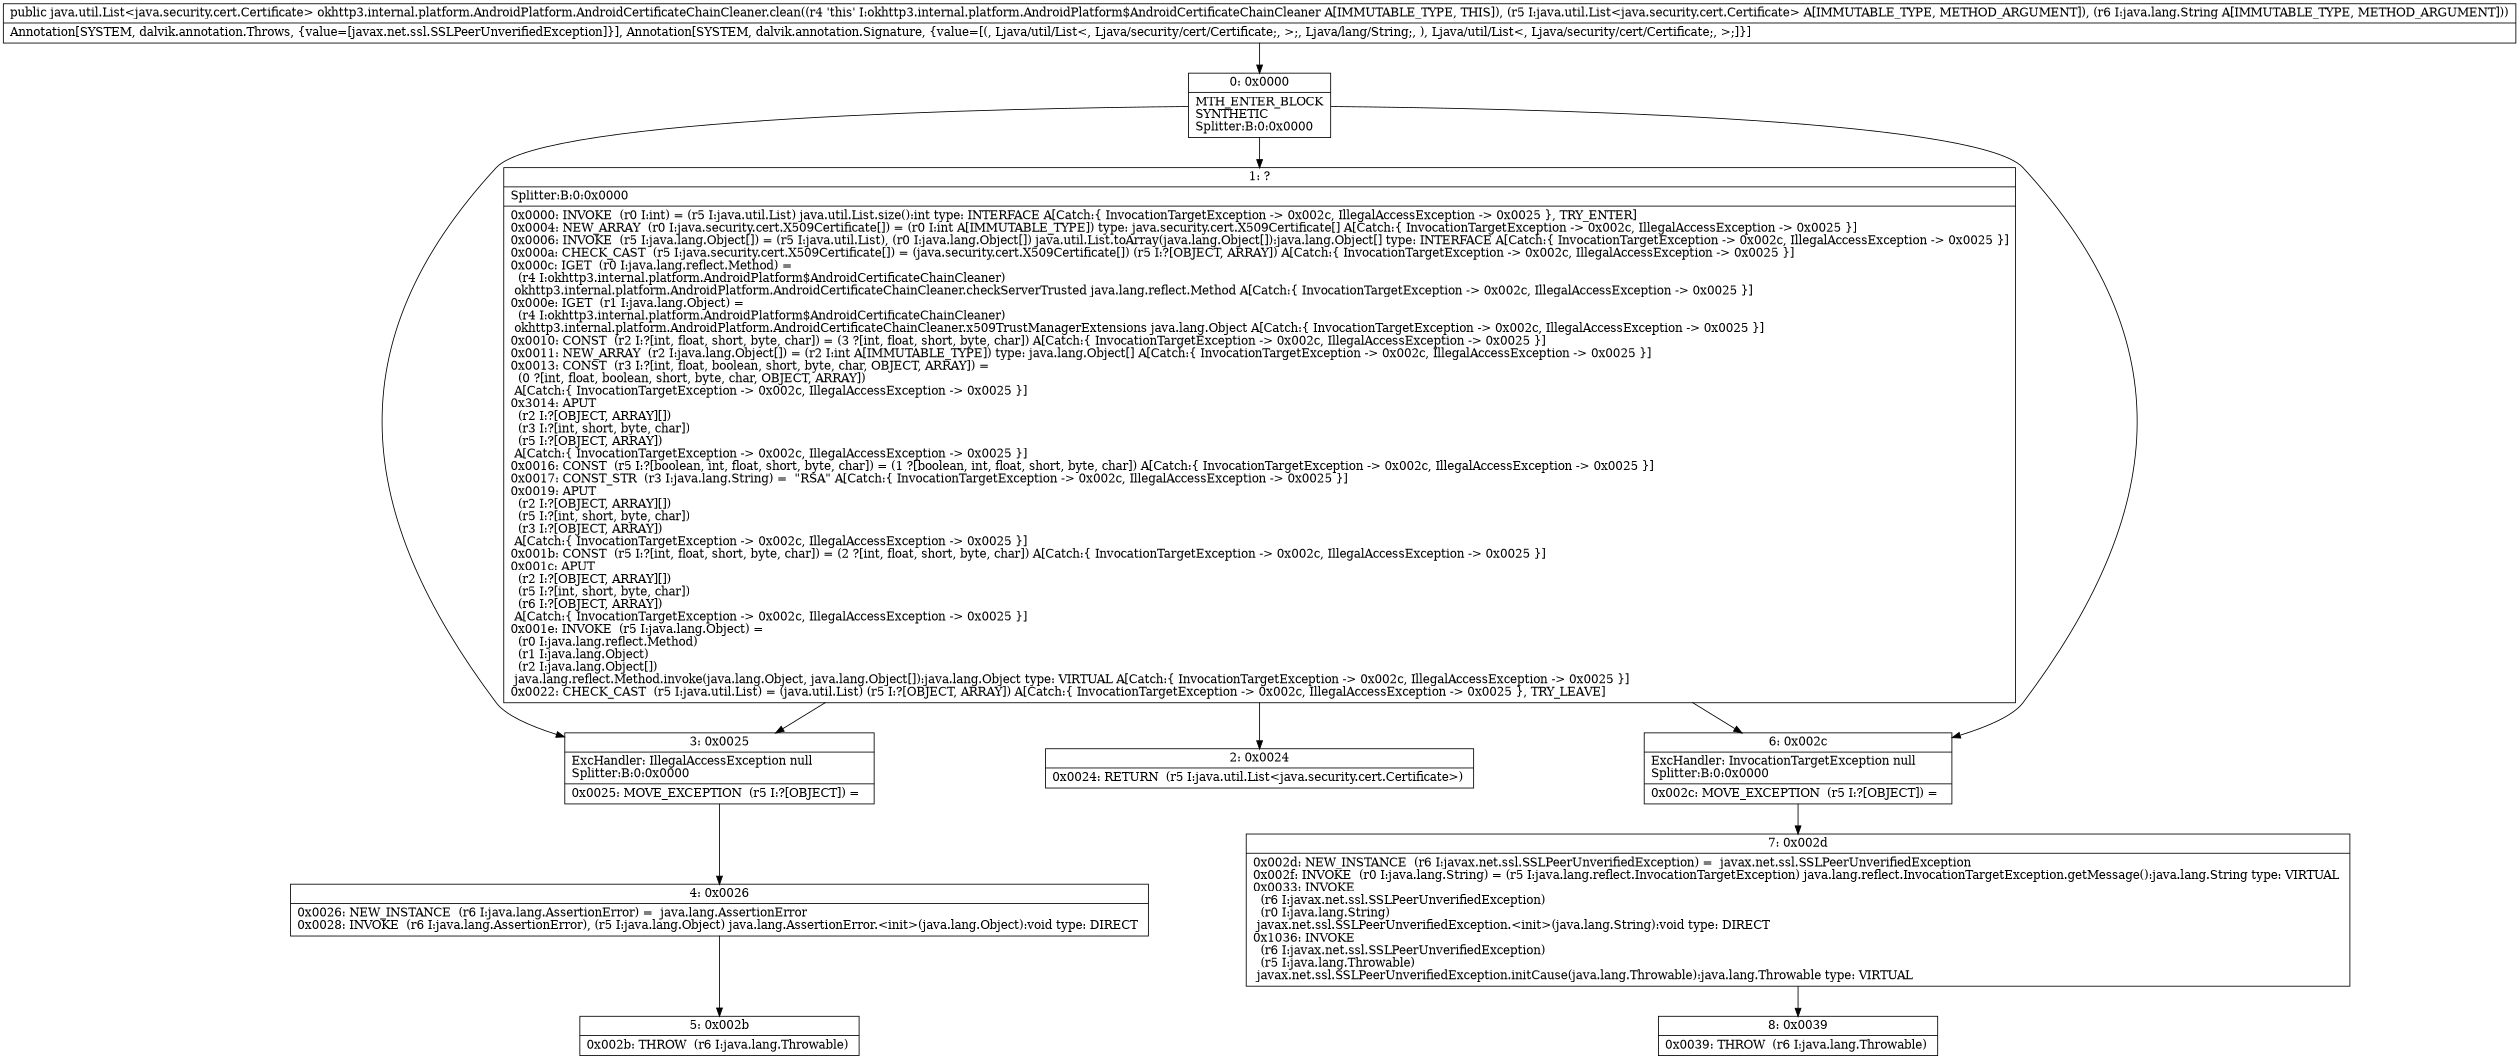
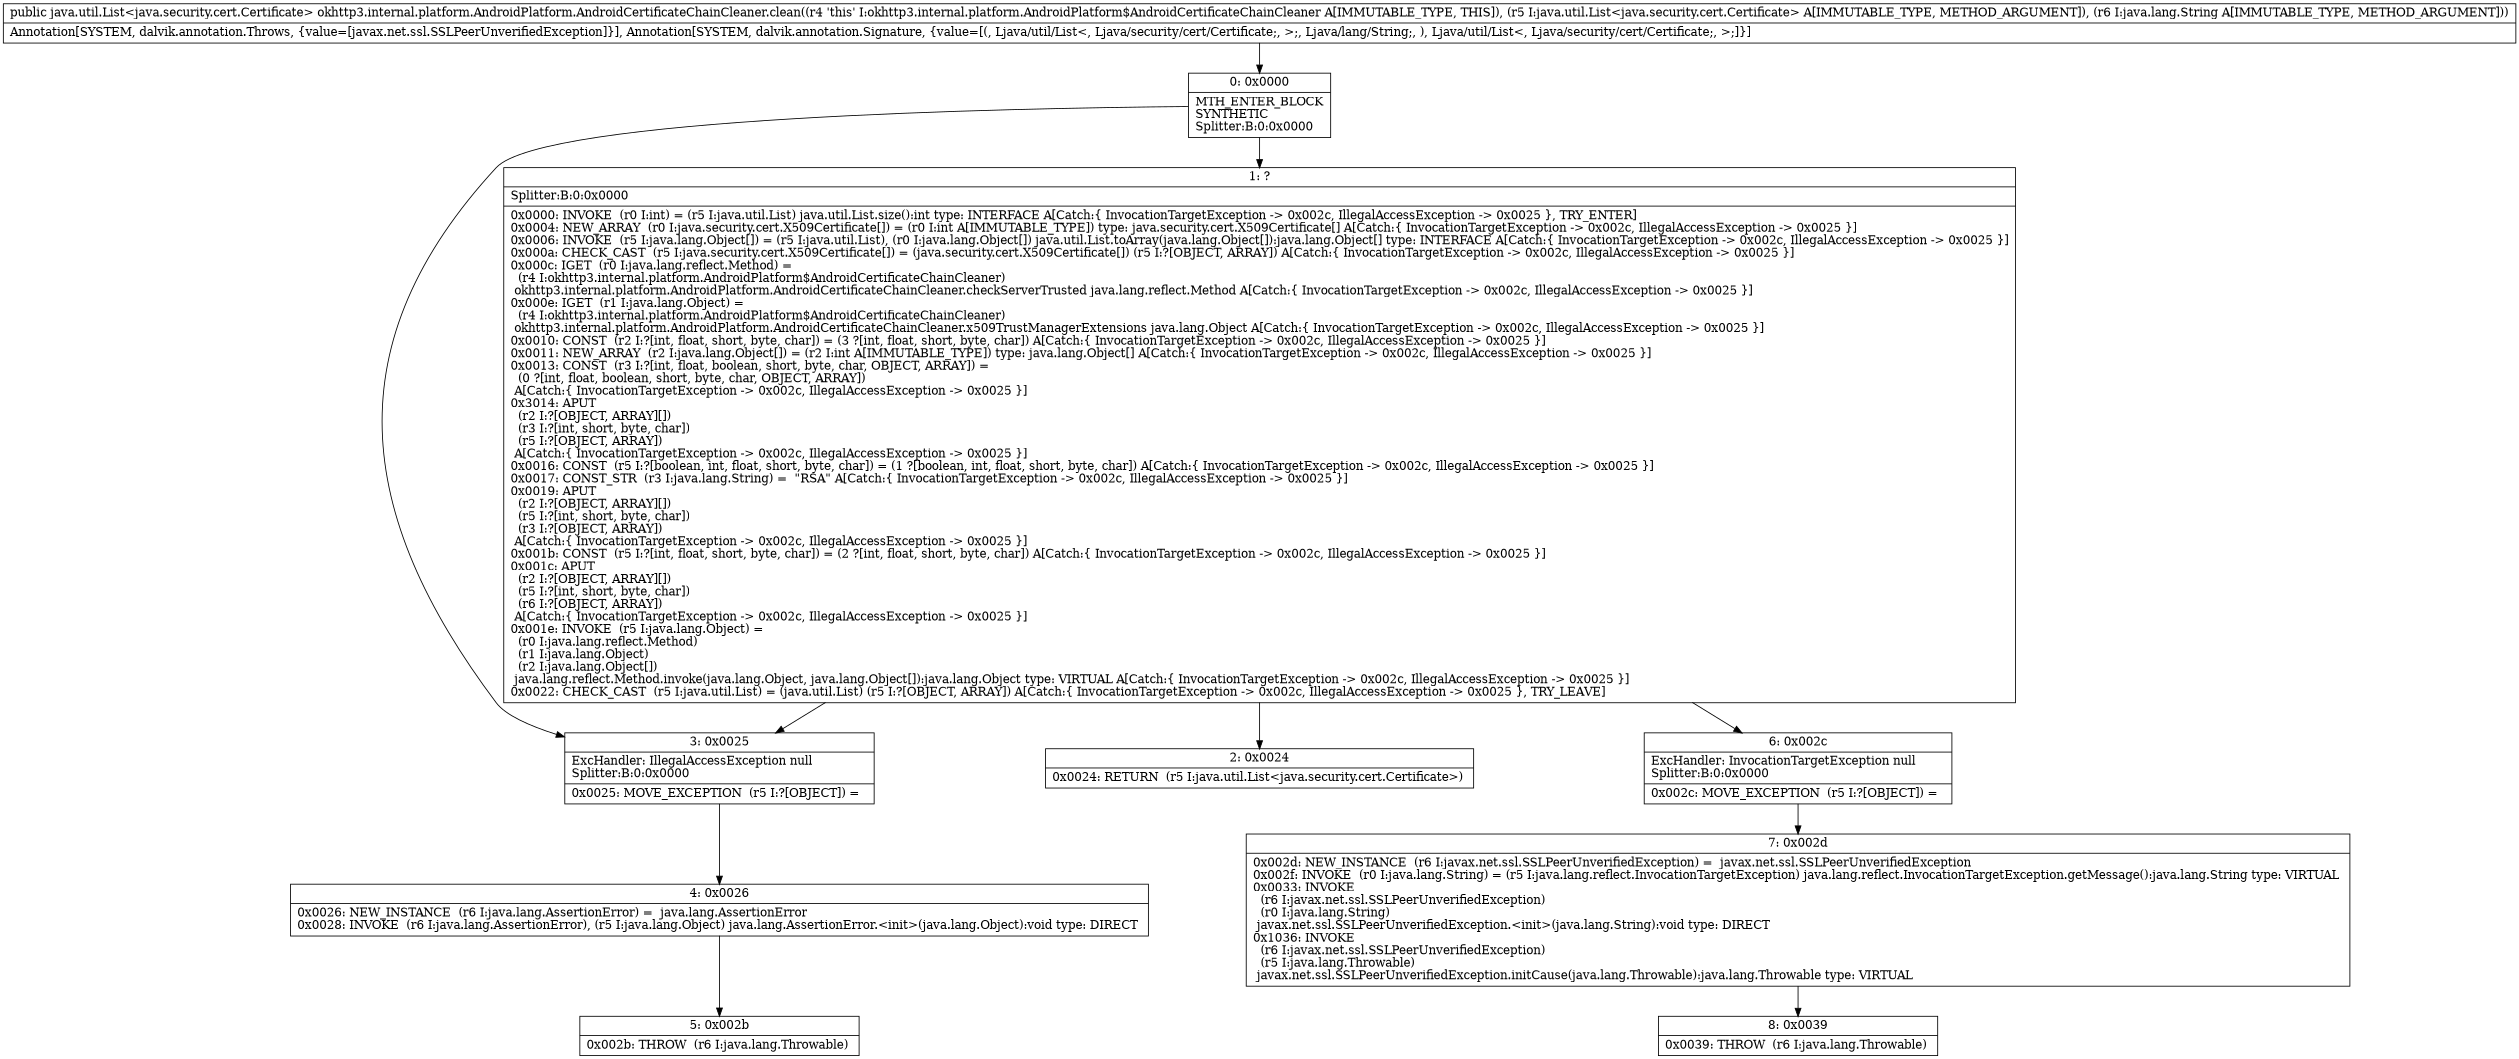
(2008, 160) -> none
